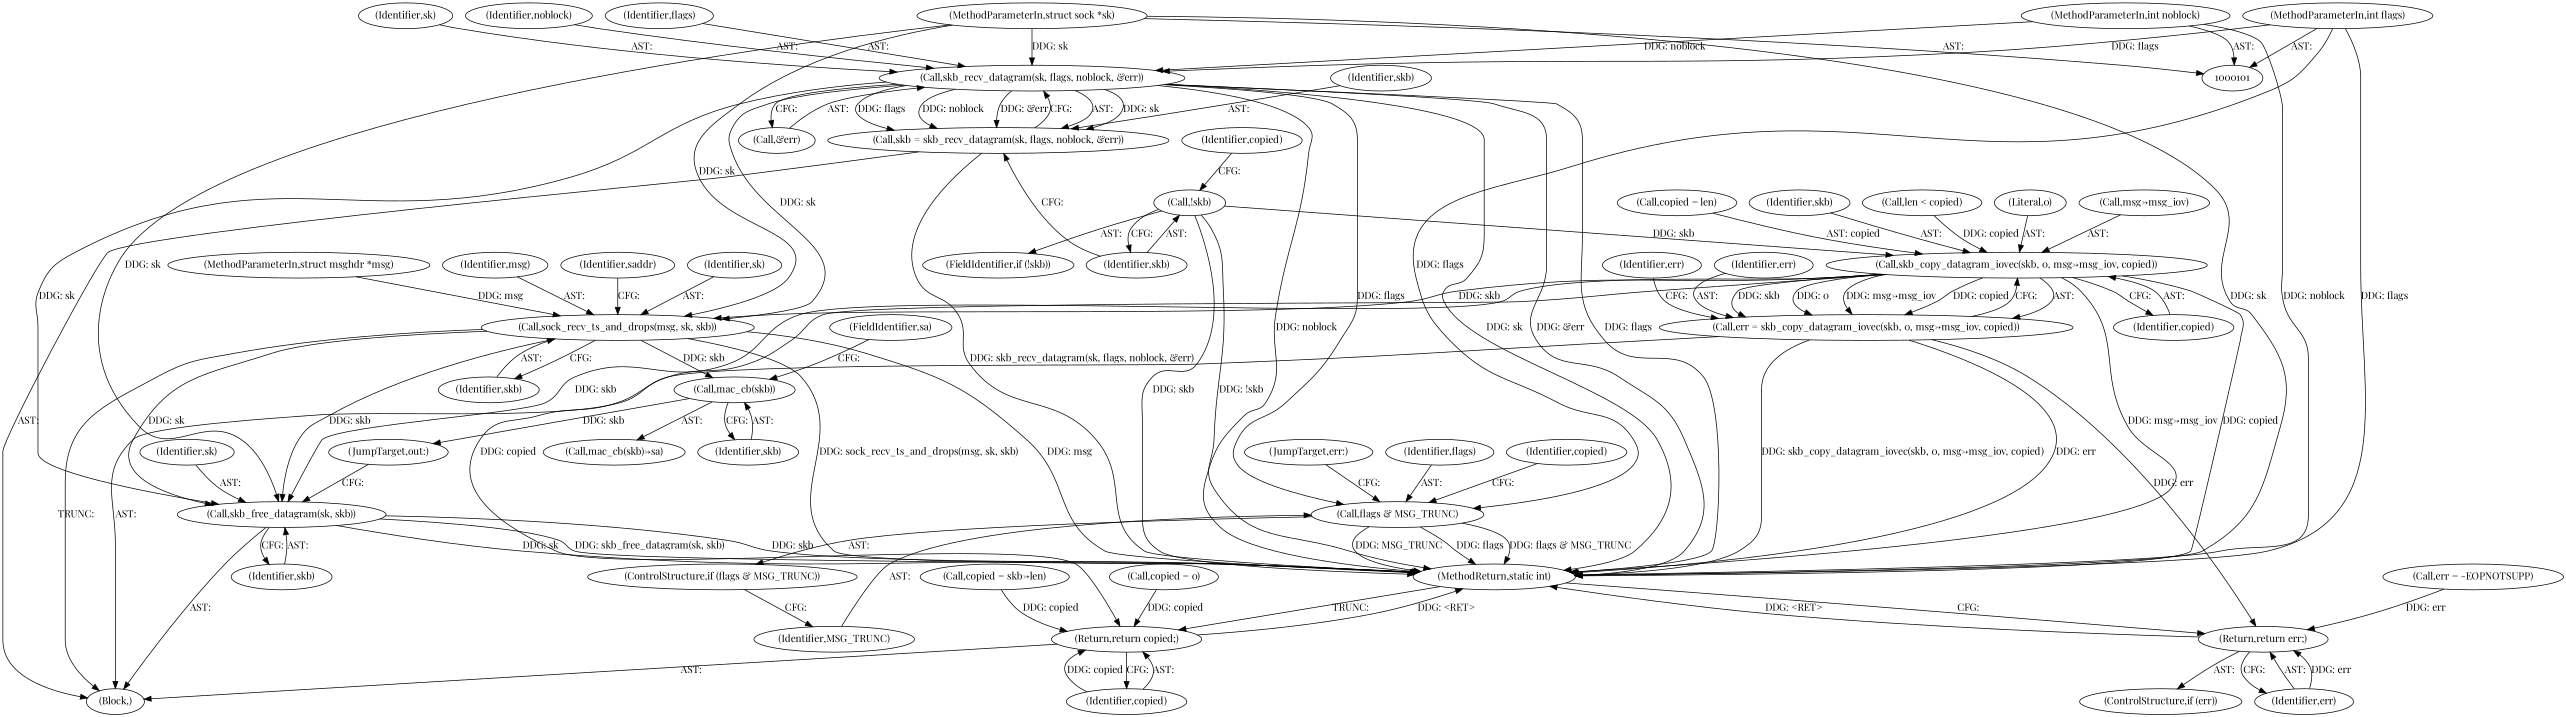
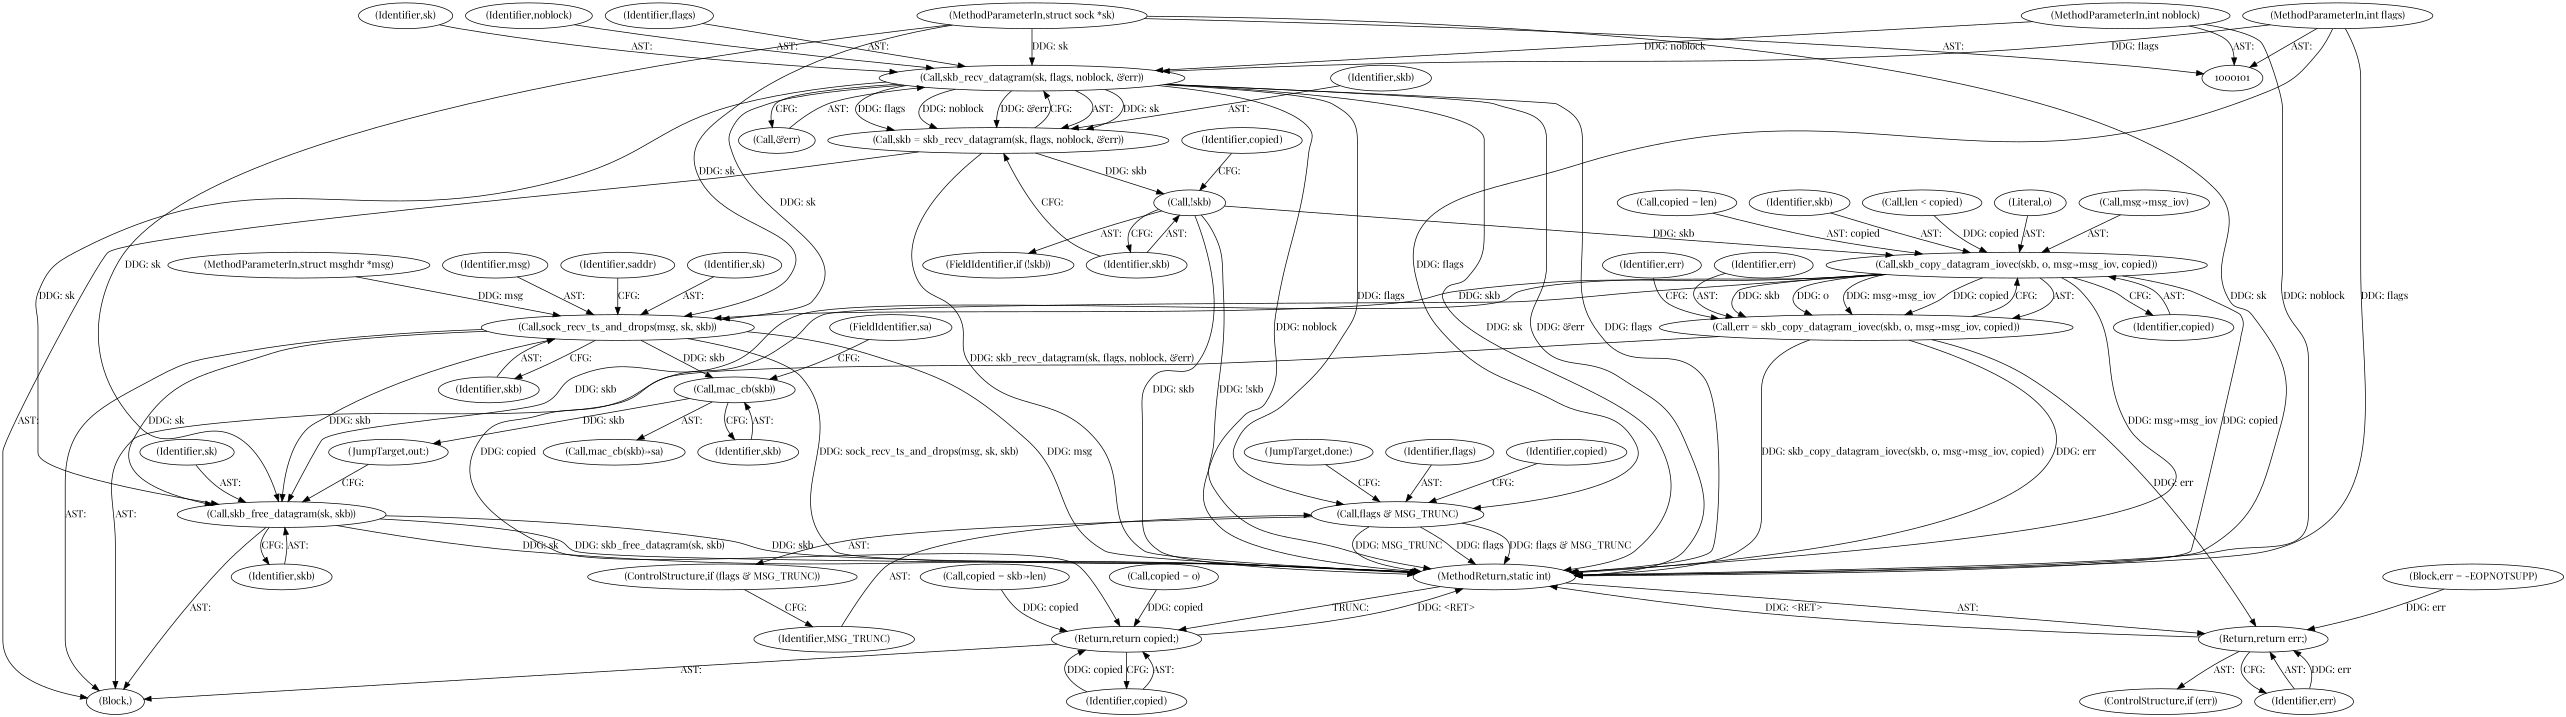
none -> (1096, 172)
(1309, 452) -> (1309, 452)
(77, 515) -> (77, 515)
(2473, 577) -> (2473, 577)
(1970, 608) -> (1970, 608)
